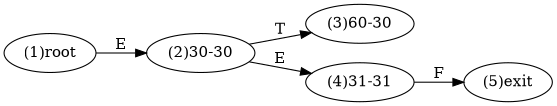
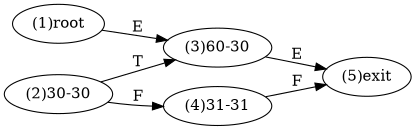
(116, 53) -> (129, 34)
(280, 59) -> (138, 97)
none -> (291, 62)
